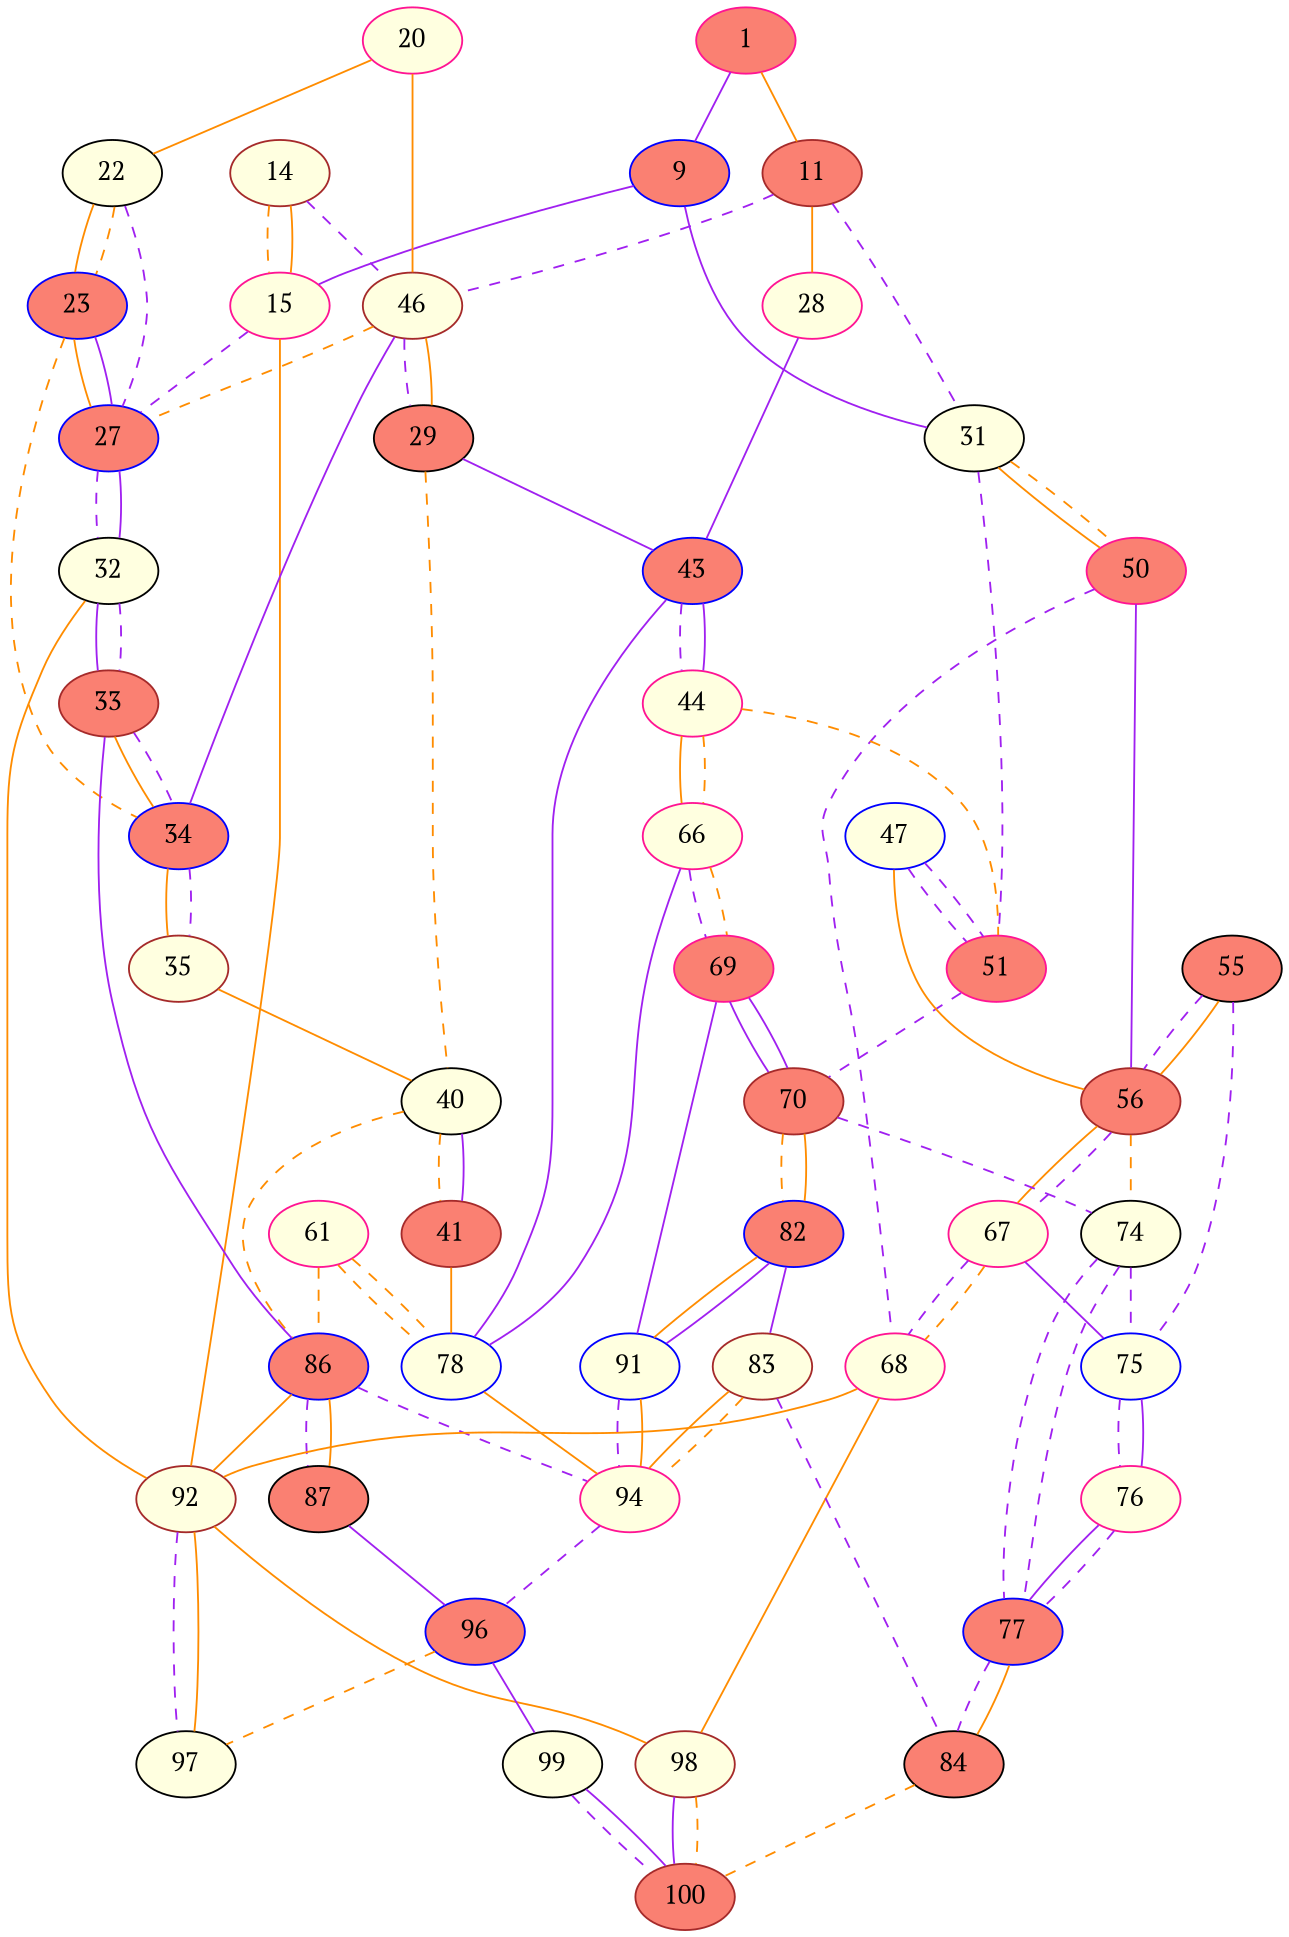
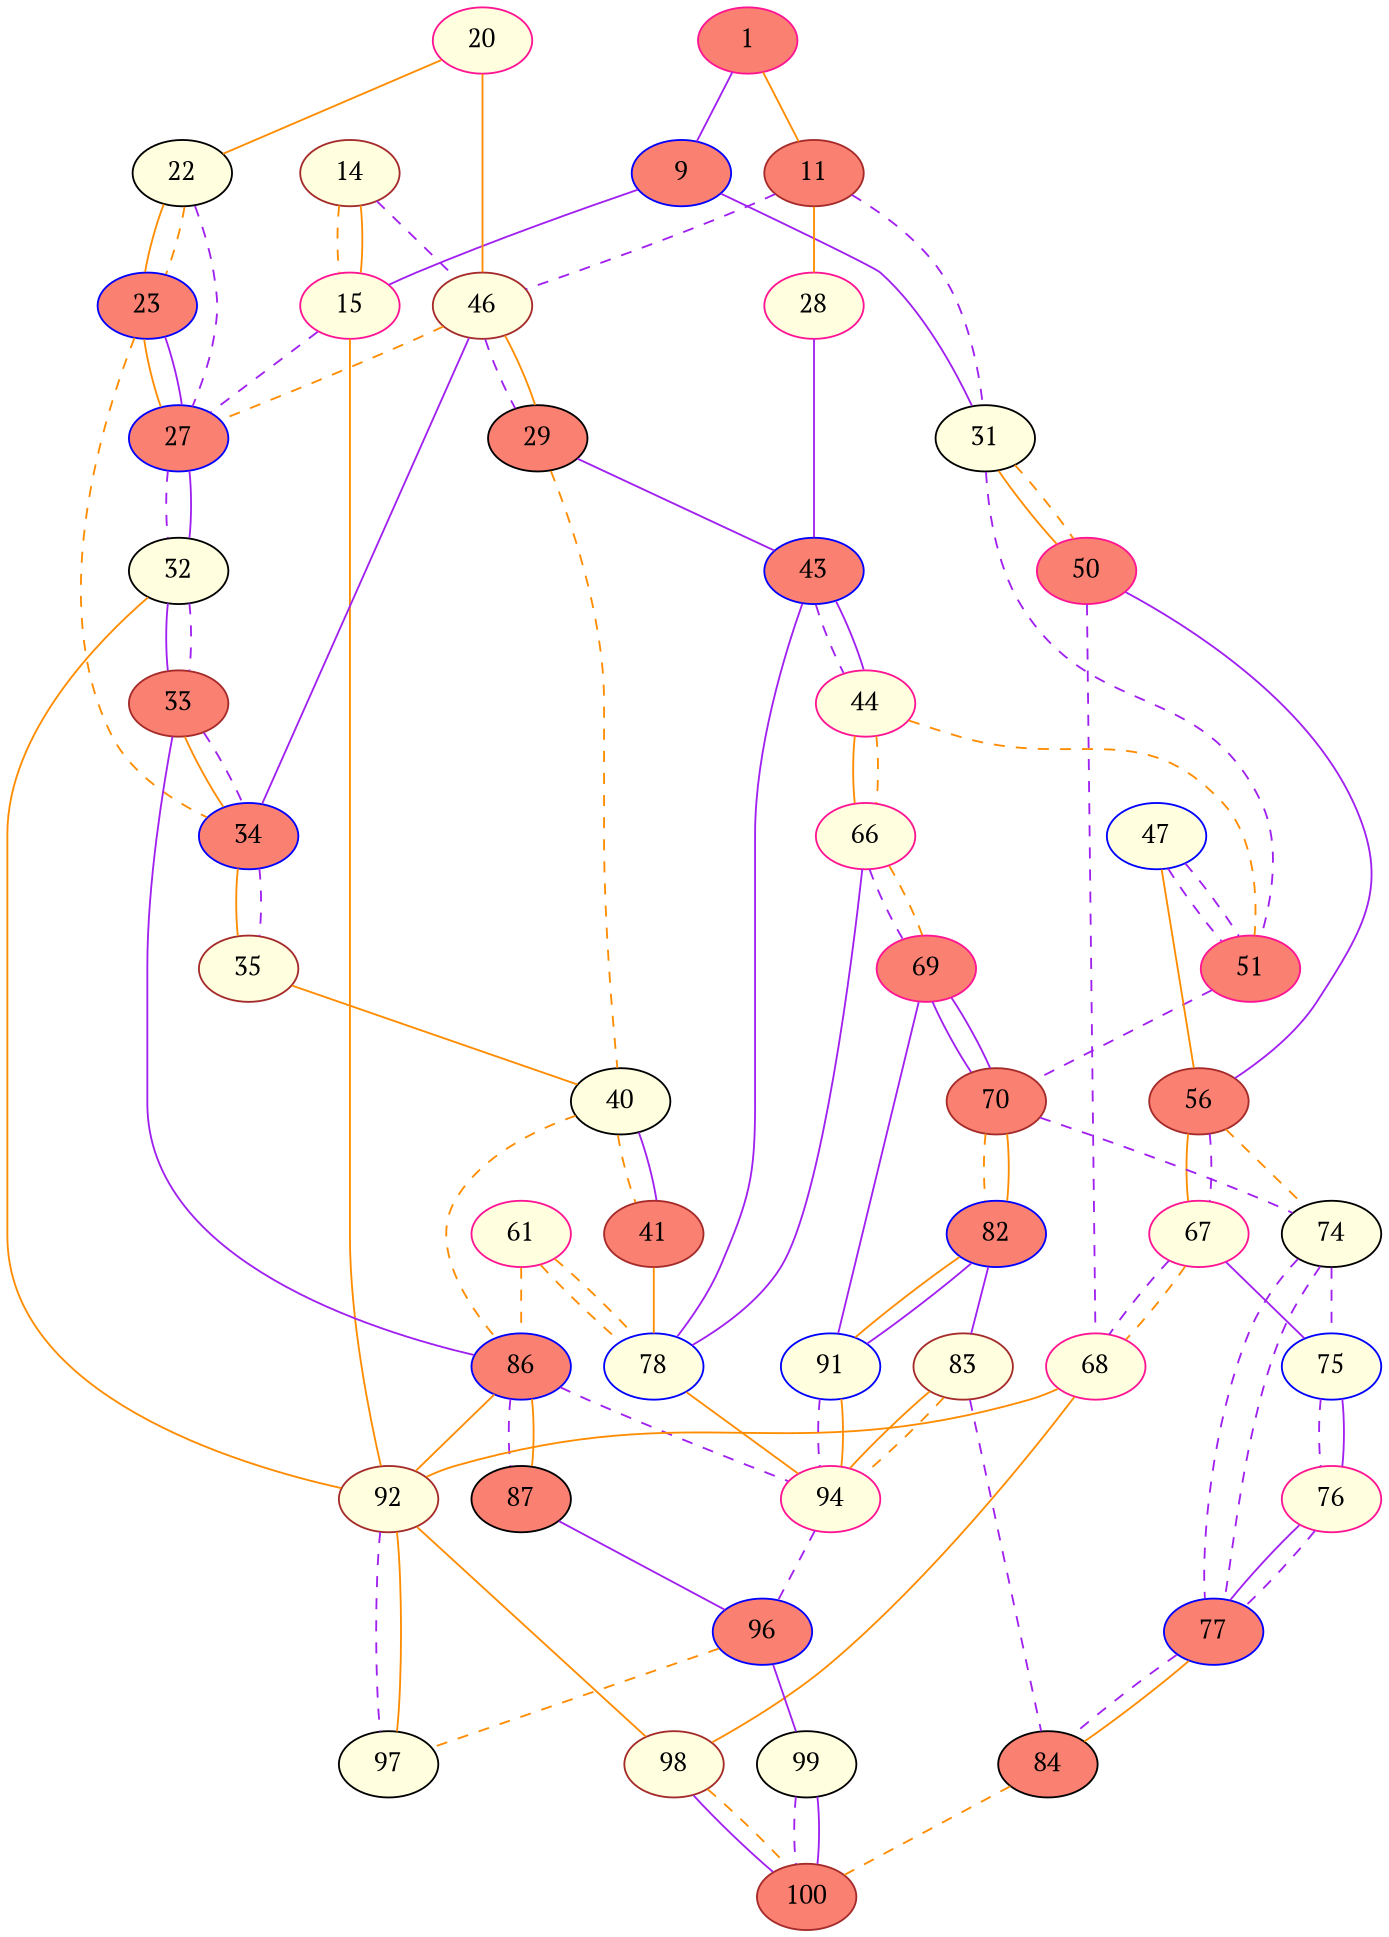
(1232, 969) -> none
